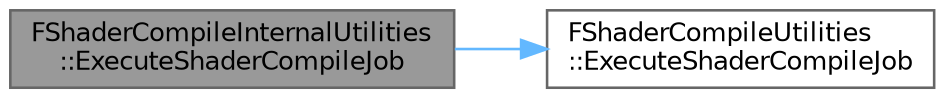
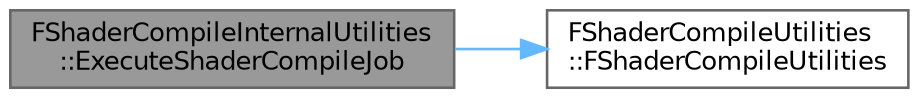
(741, 49) -> (728, 49)
